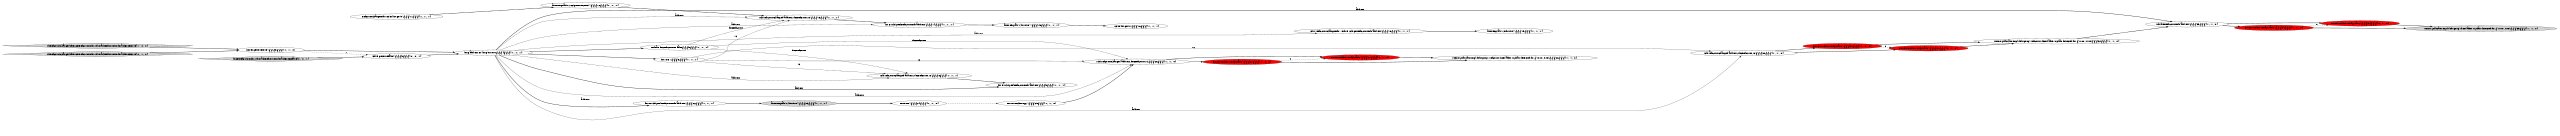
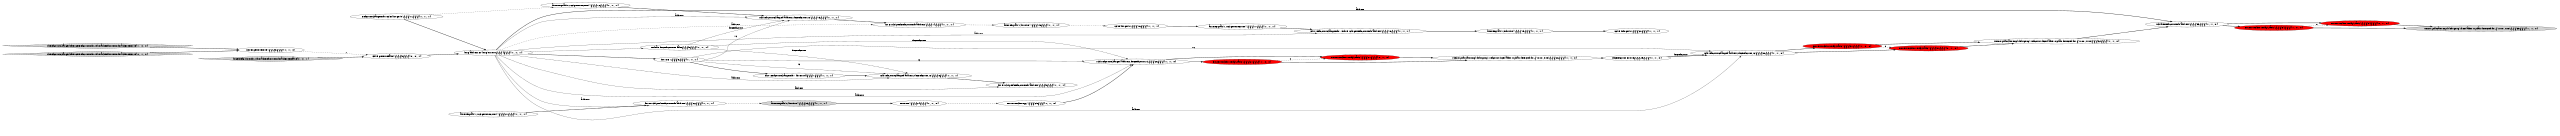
(491, 11) -> (491, 11)
(979, 25) -> (979, 25)
(1086, 26) -> (1086, 26)
(684, 27) -> (684, 27)
none -> (1242, 27)
none -> (1637, 31)
(586, 50) -> (586, 50)
(378, 51) -> (444, 34)
none -> (1637, 58)
none -> (799, 76)
(746, 89) -> (746, 89)
(743, 103) -> (743, 103)
(561, 105) -> (561, 105)
none -> (493, 114)
